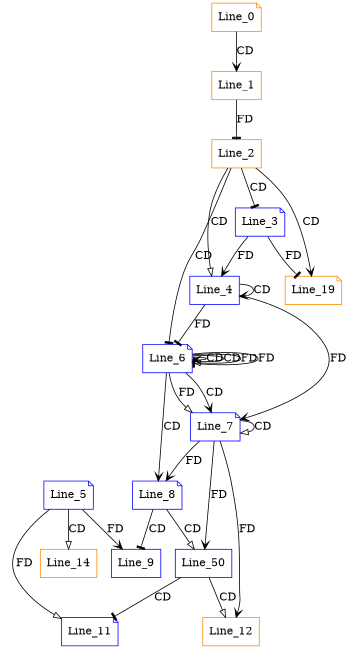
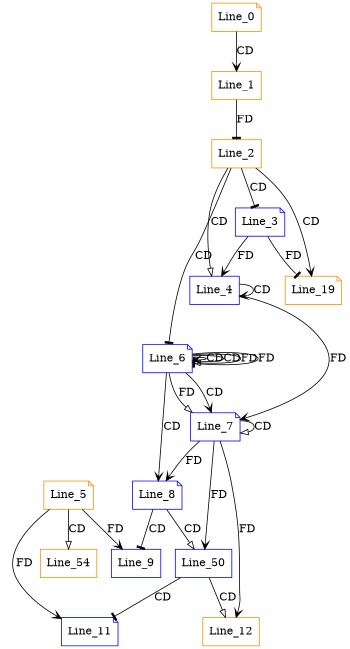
(192, 323) -> none
(69, 495) -> (69, 495)
(69, 563) -> (69, 563)
(13, 564) -> (13, 564)
